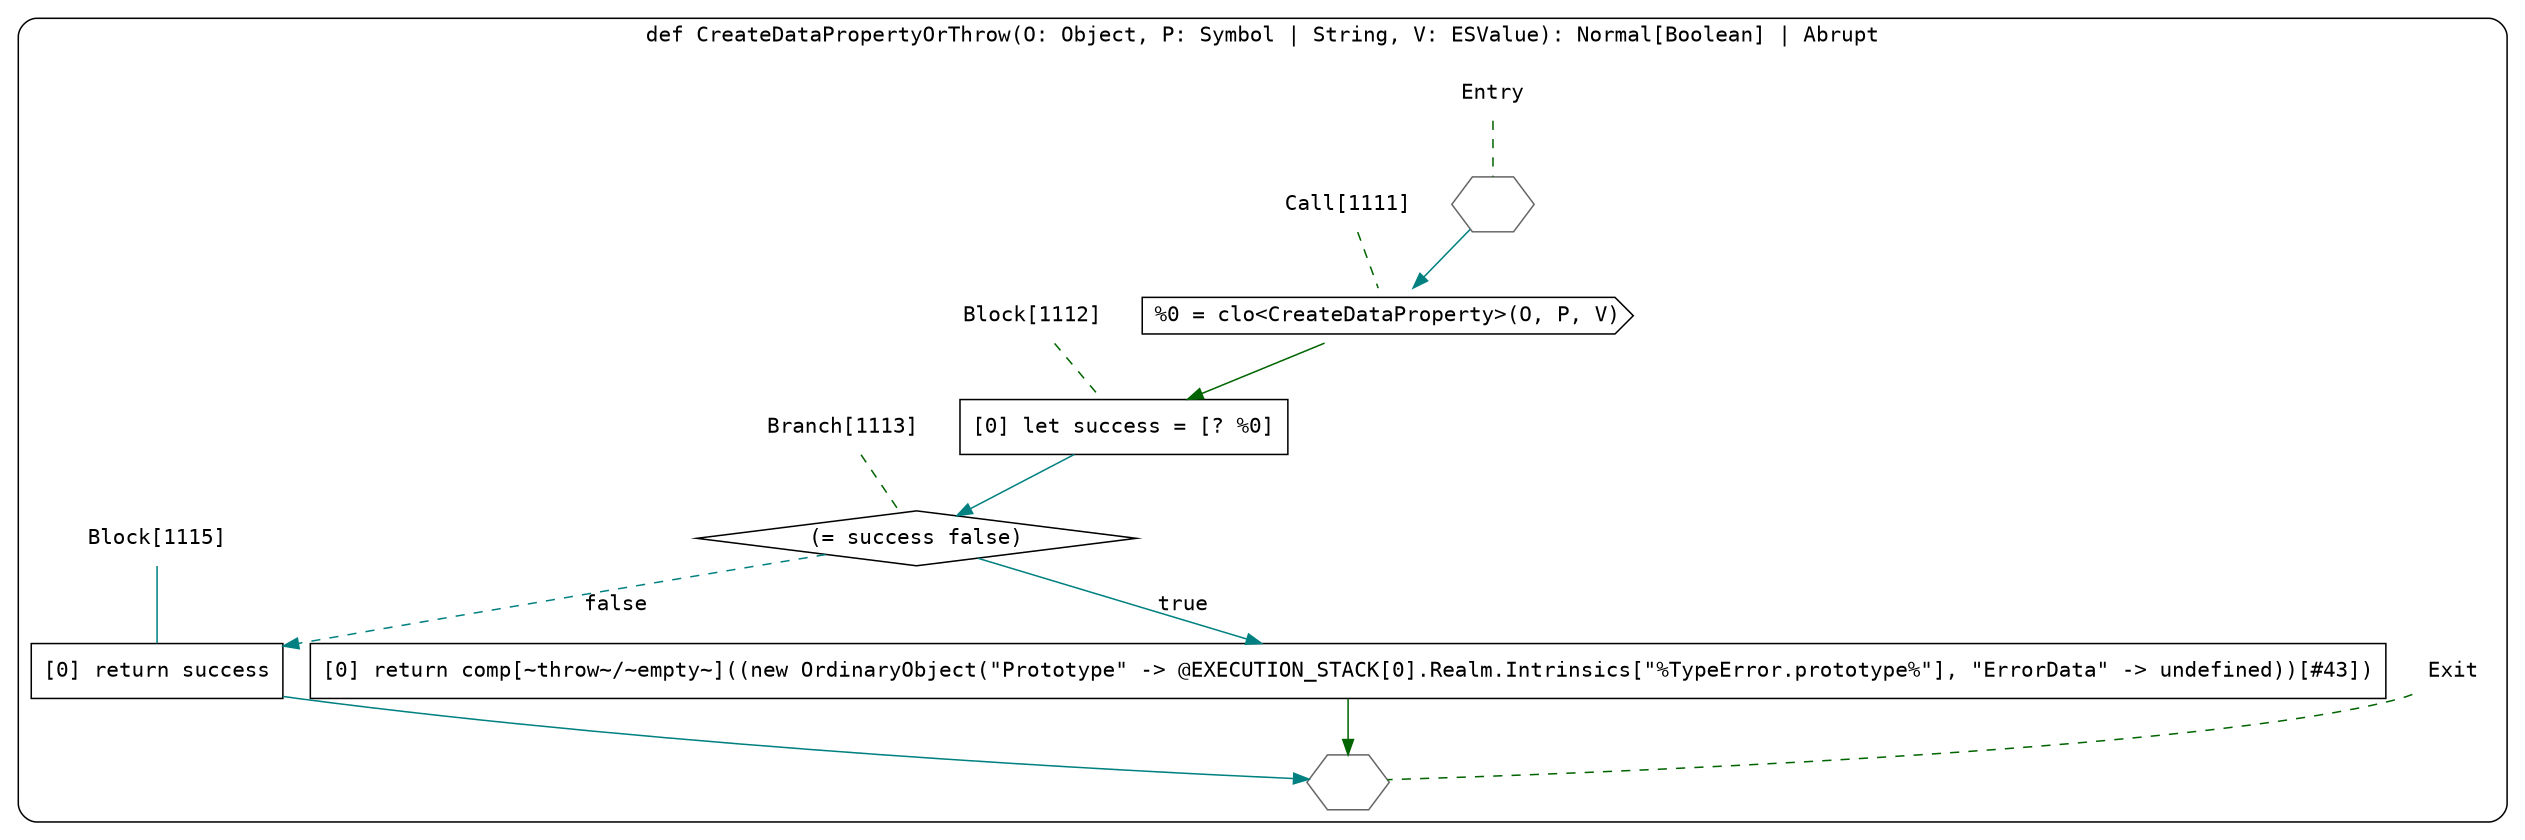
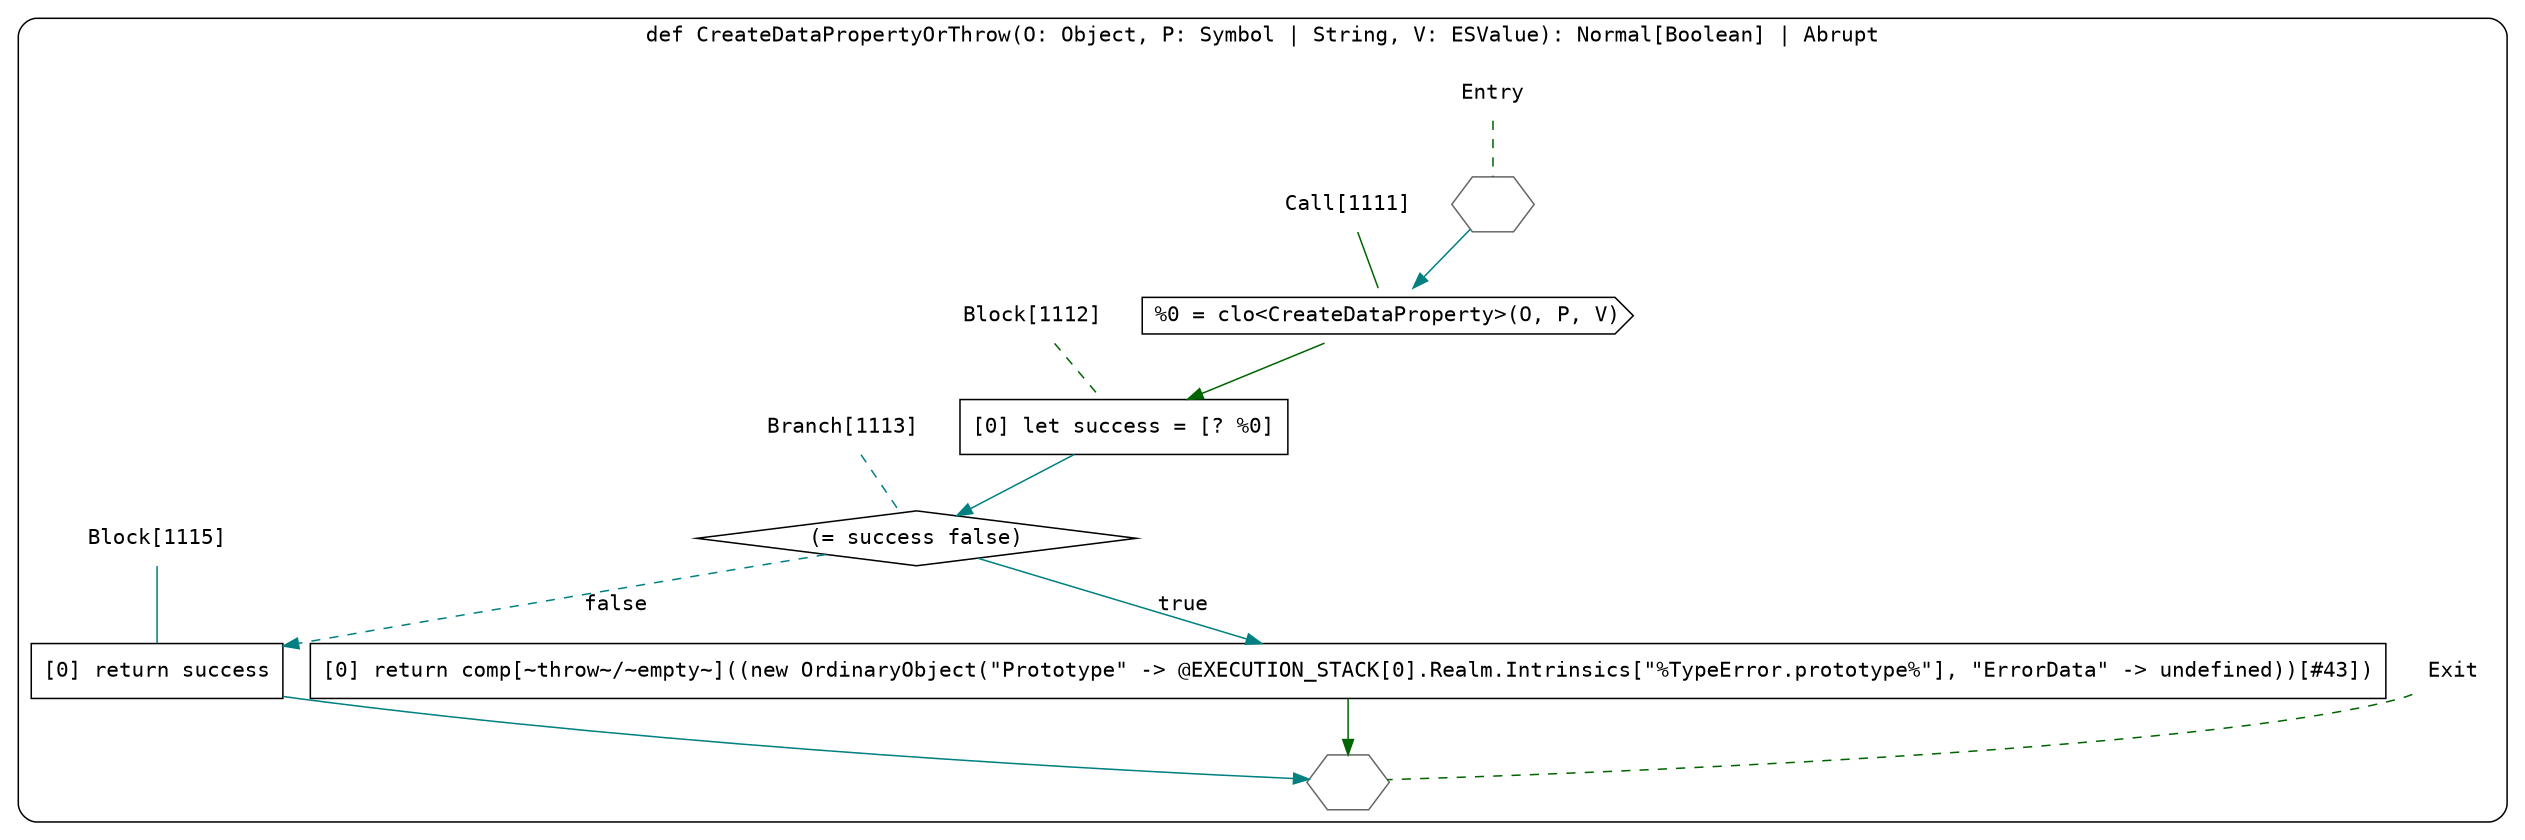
(1368, 260) -> (1368, 260)
(881, 484) -> (881, 484)
